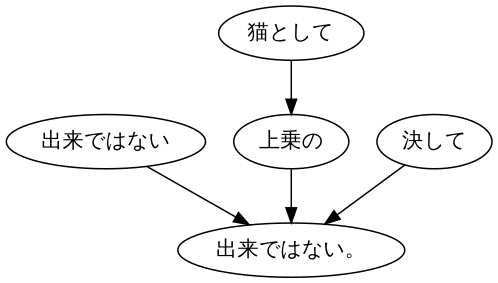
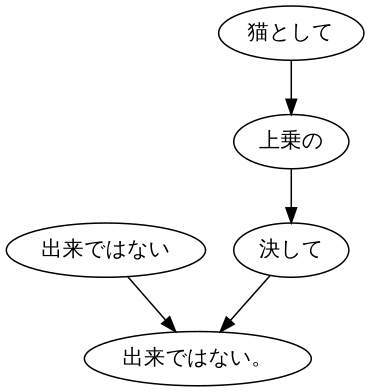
(291, 189) -> (291, 189)
